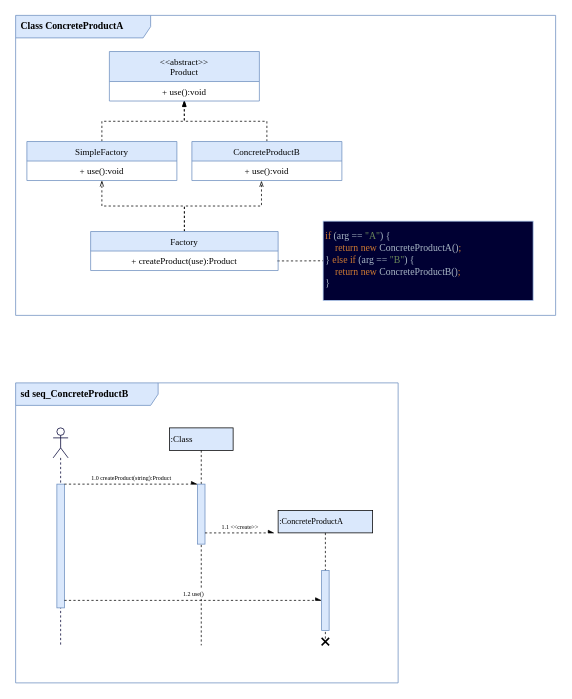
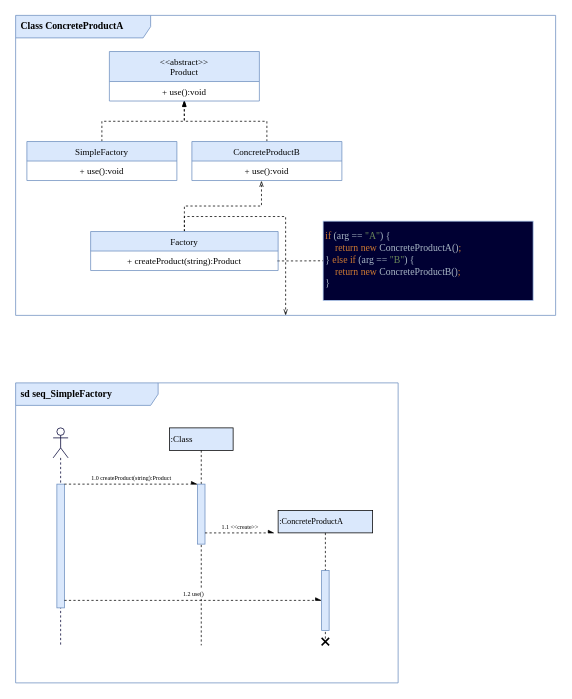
(102, 195) -> (283, 217)
(184, 261) -> (184, 261)
(77, 394) -> (68, 394)
